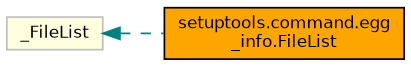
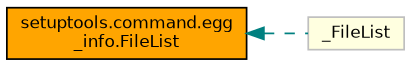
(142, 33) -> (286, 33)
